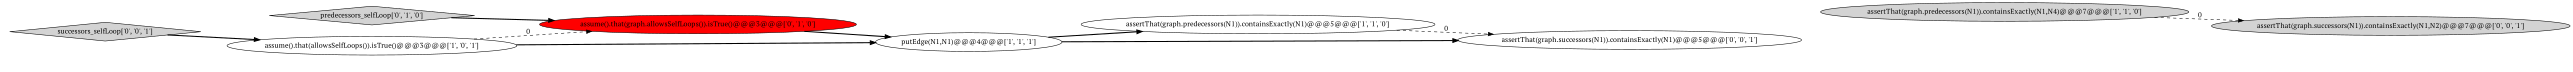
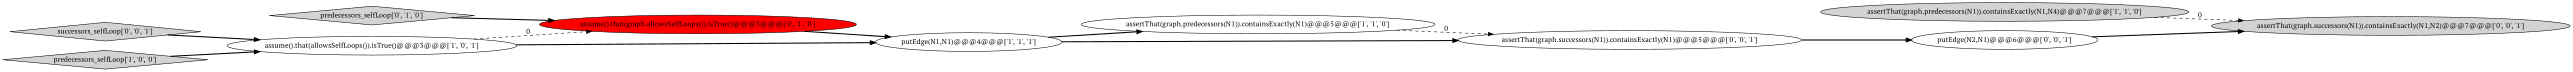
none -> (2005, 40)
none -> (105, 60)
